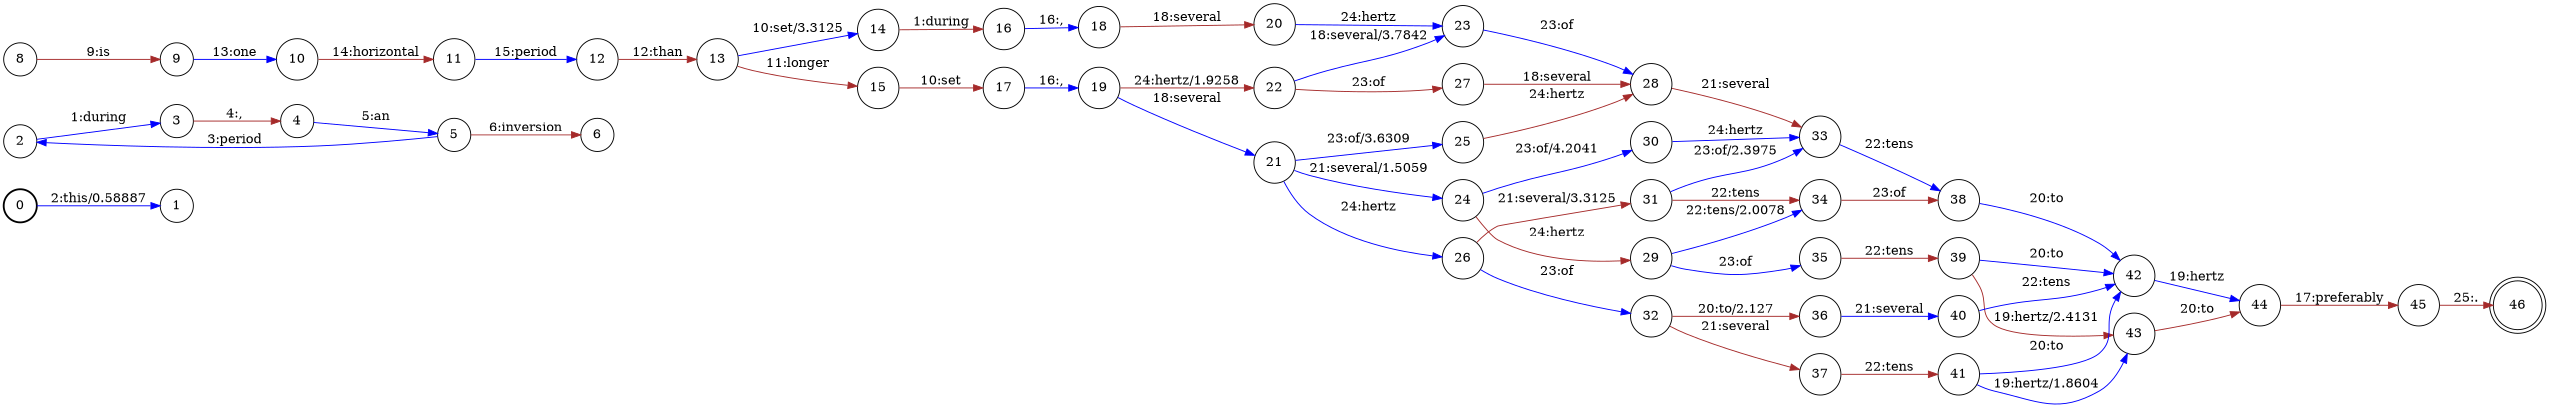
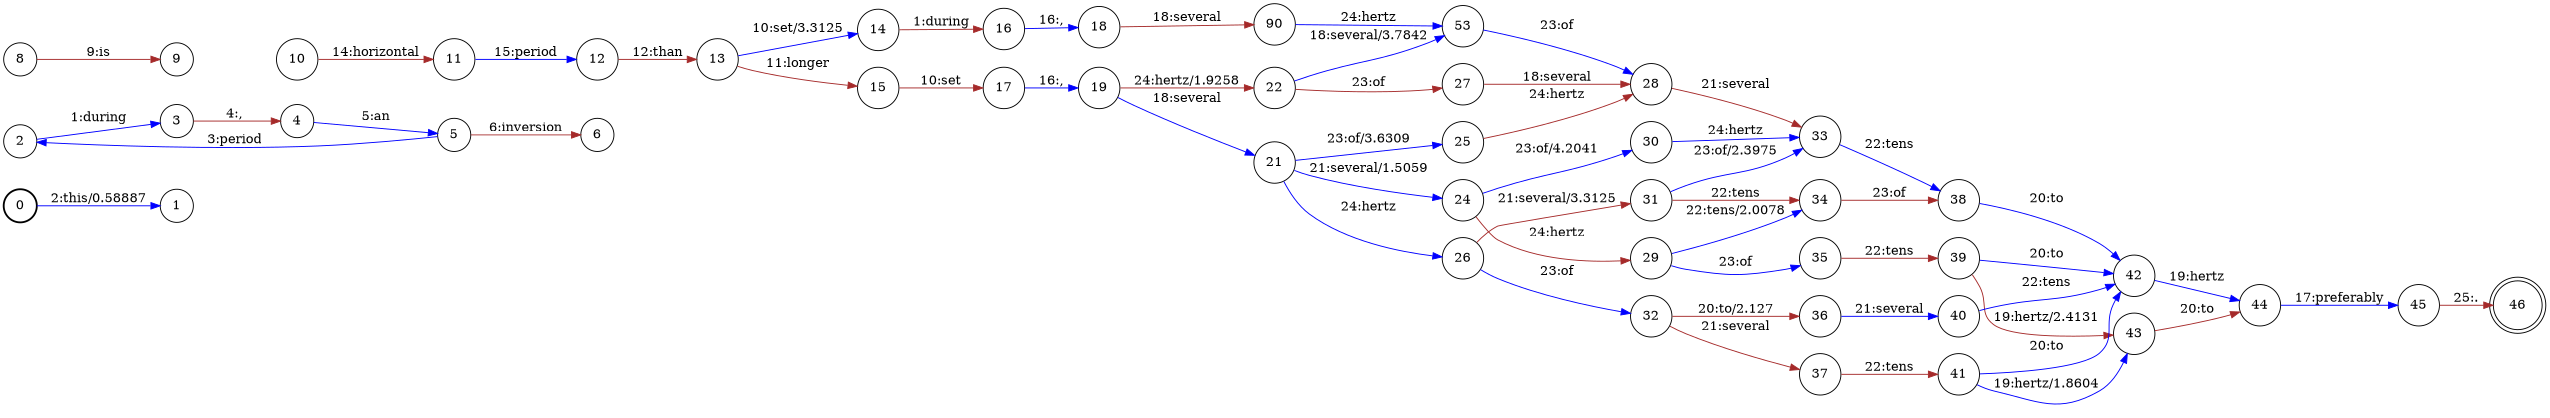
(1275, 24) -> (1275, 24)
(1463, 26) -> (1463, 26)
(230, 59) -> none
(2335, 305) -> (2335, 305)
